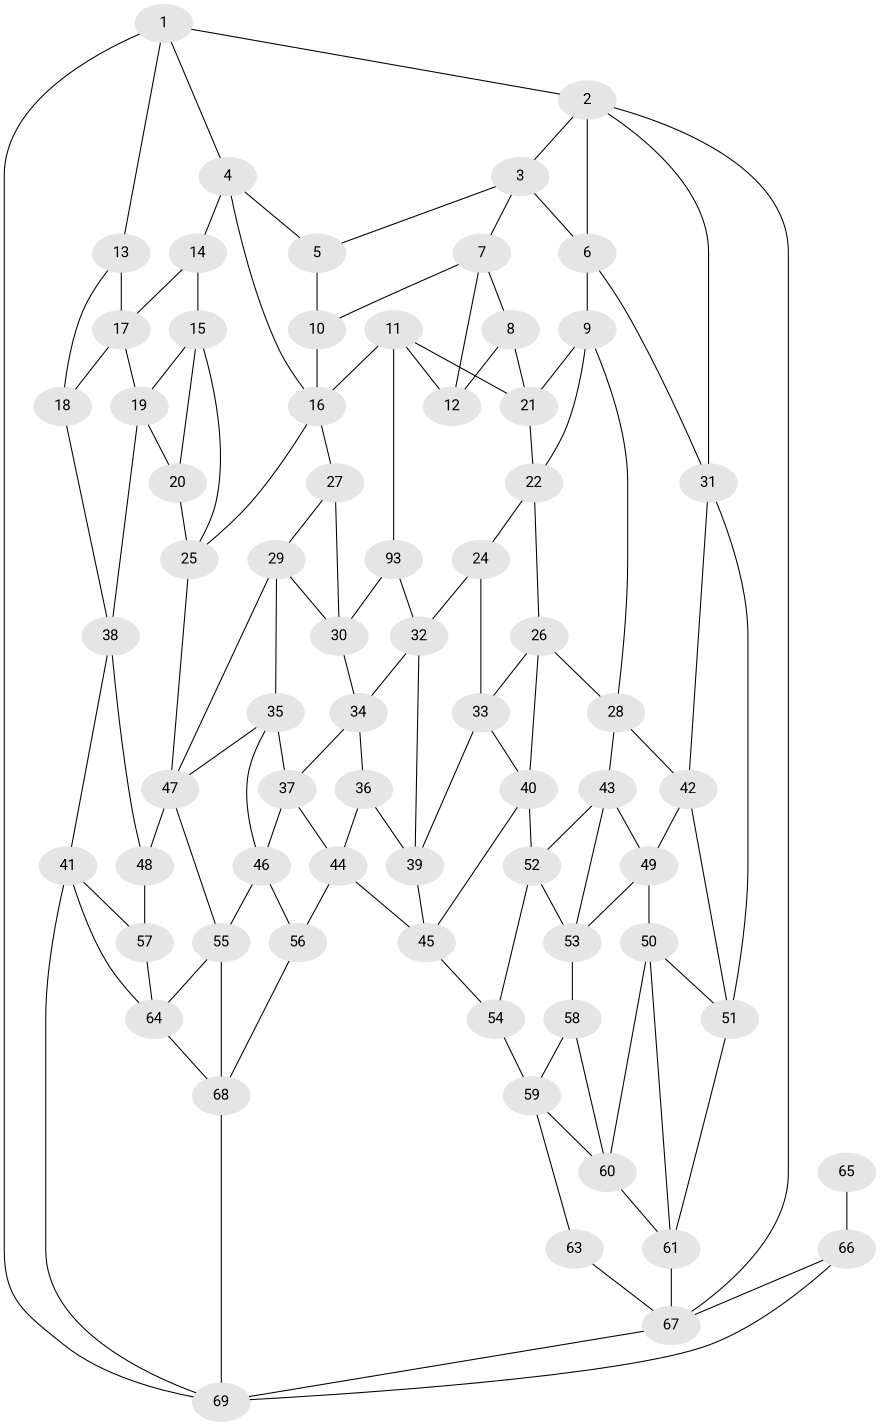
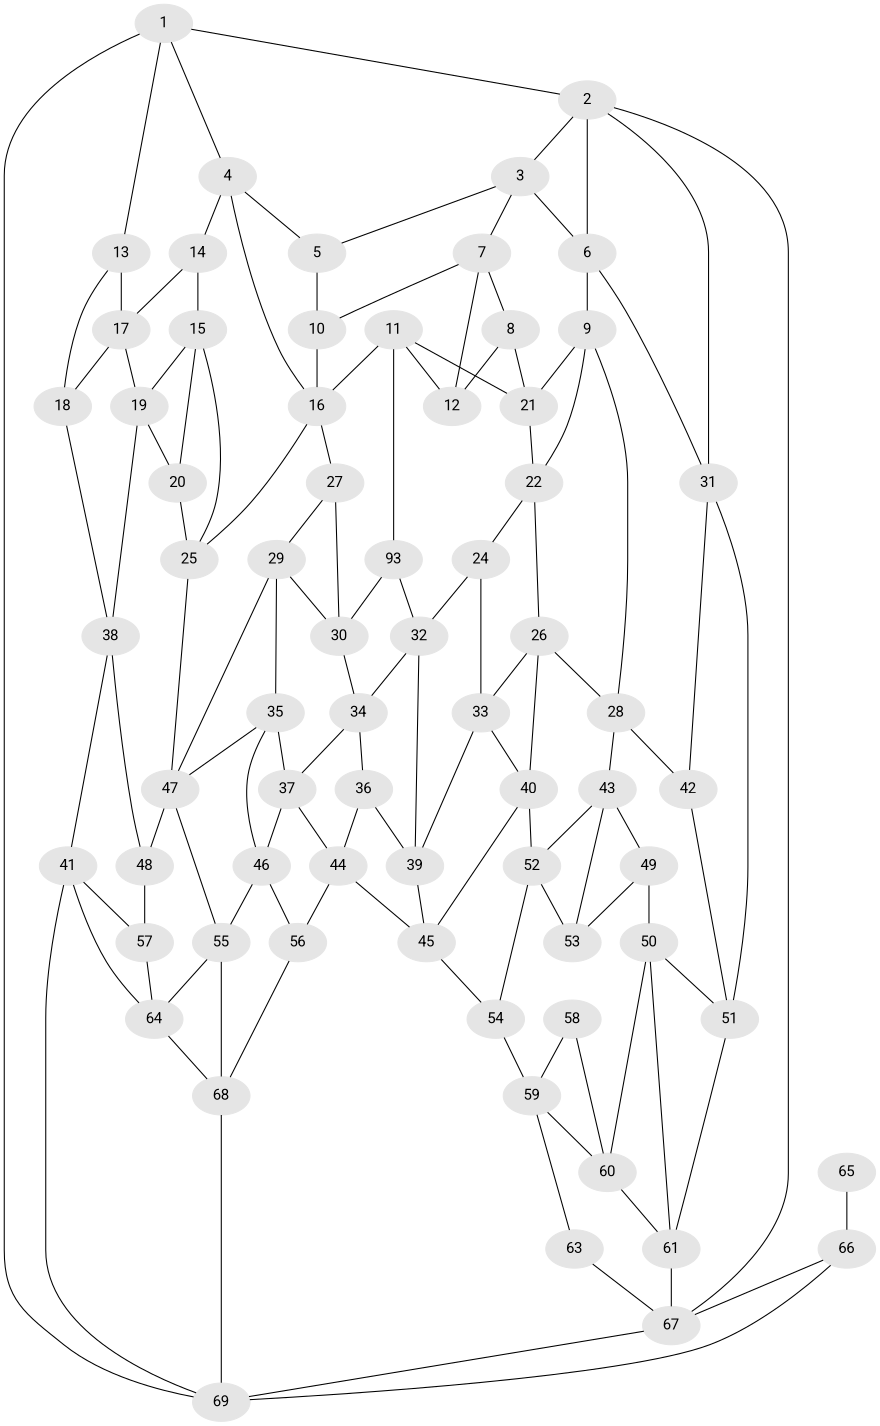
(669, 828) -> none
(572, 981) -> none
